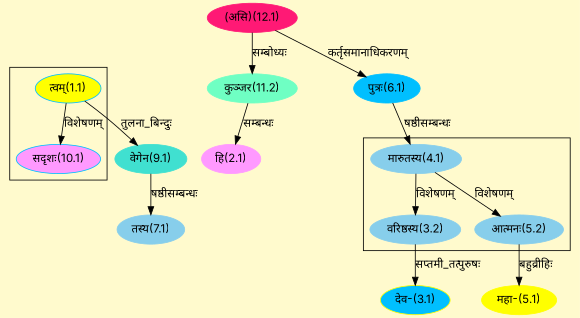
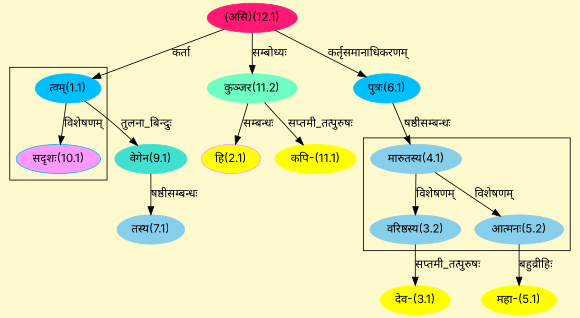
none -> (162, 52)
(68, 88) -> (68, 88)
(231, 159) -> (231, 159)
none -> (316, 159)
(415, 300) -> (415, 300)
